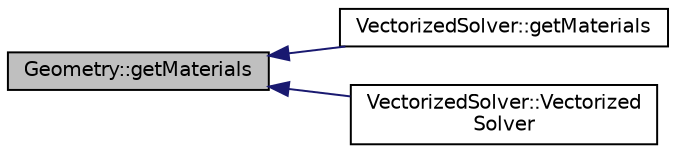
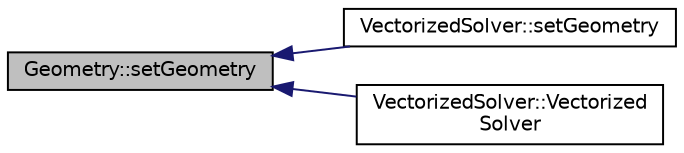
(504, 28) -> (510, 28)
(138, 71) -> (140, 71)
